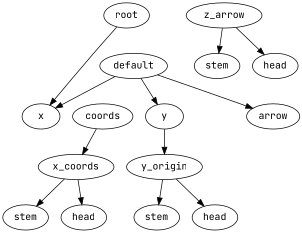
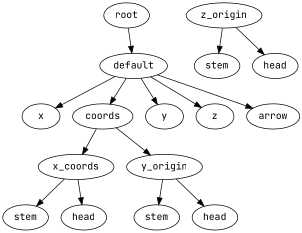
(224, 15) -> (224, 15)
(85, 63) -> (130, 37)
none -> (120, 88)
none -> (215, 116)
(164, 138) -> (131, 139)
